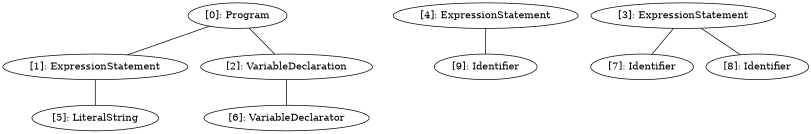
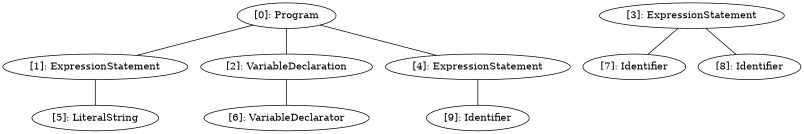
none -> (378, 40)
